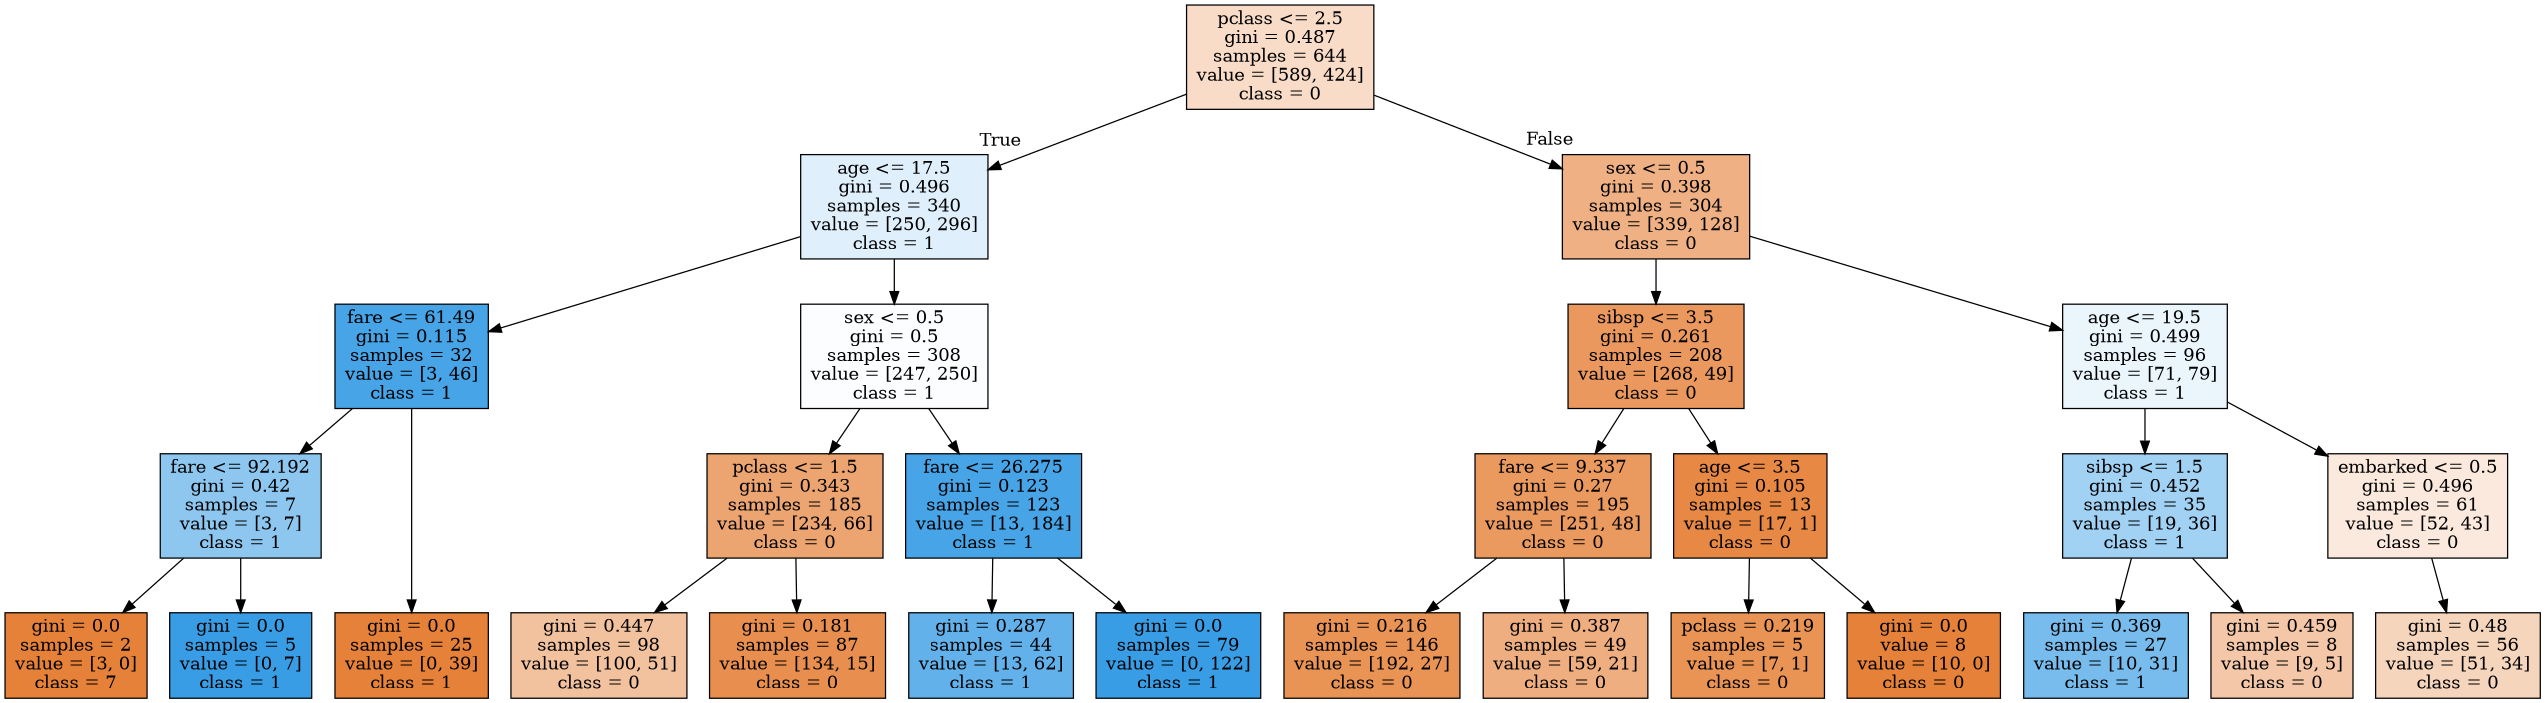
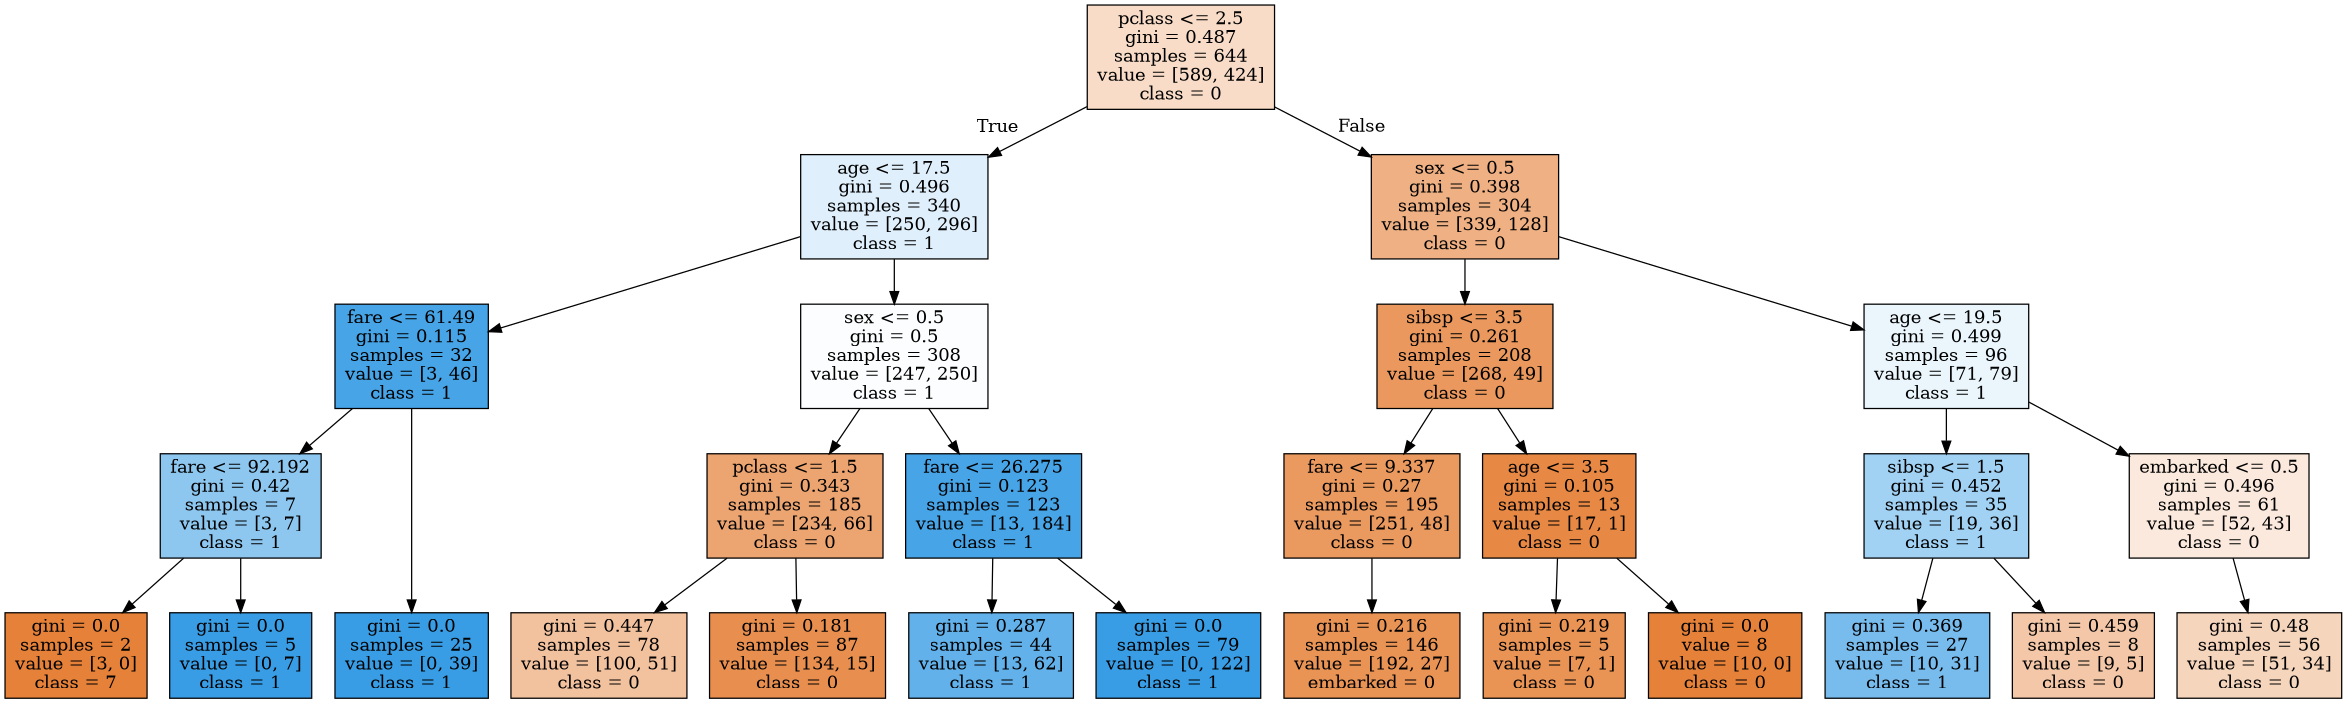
(412, 655) -> (412, 655)
(599, 655) -> (599, 655)
(1372, 655) -> (1372, 655)
(1566, 655) -> none
(1748, 655) -> (1554, 655)
